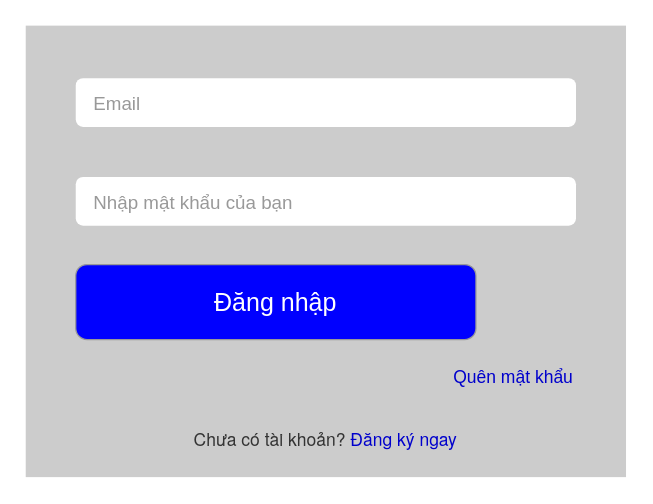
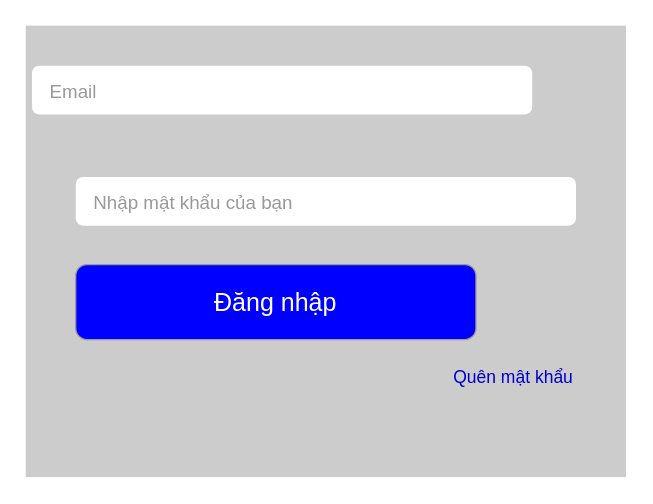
(326, 103) -> (282, 90)
(326, 439) -> none
